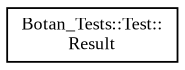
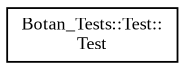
(92, 35) -> (92, 35)
